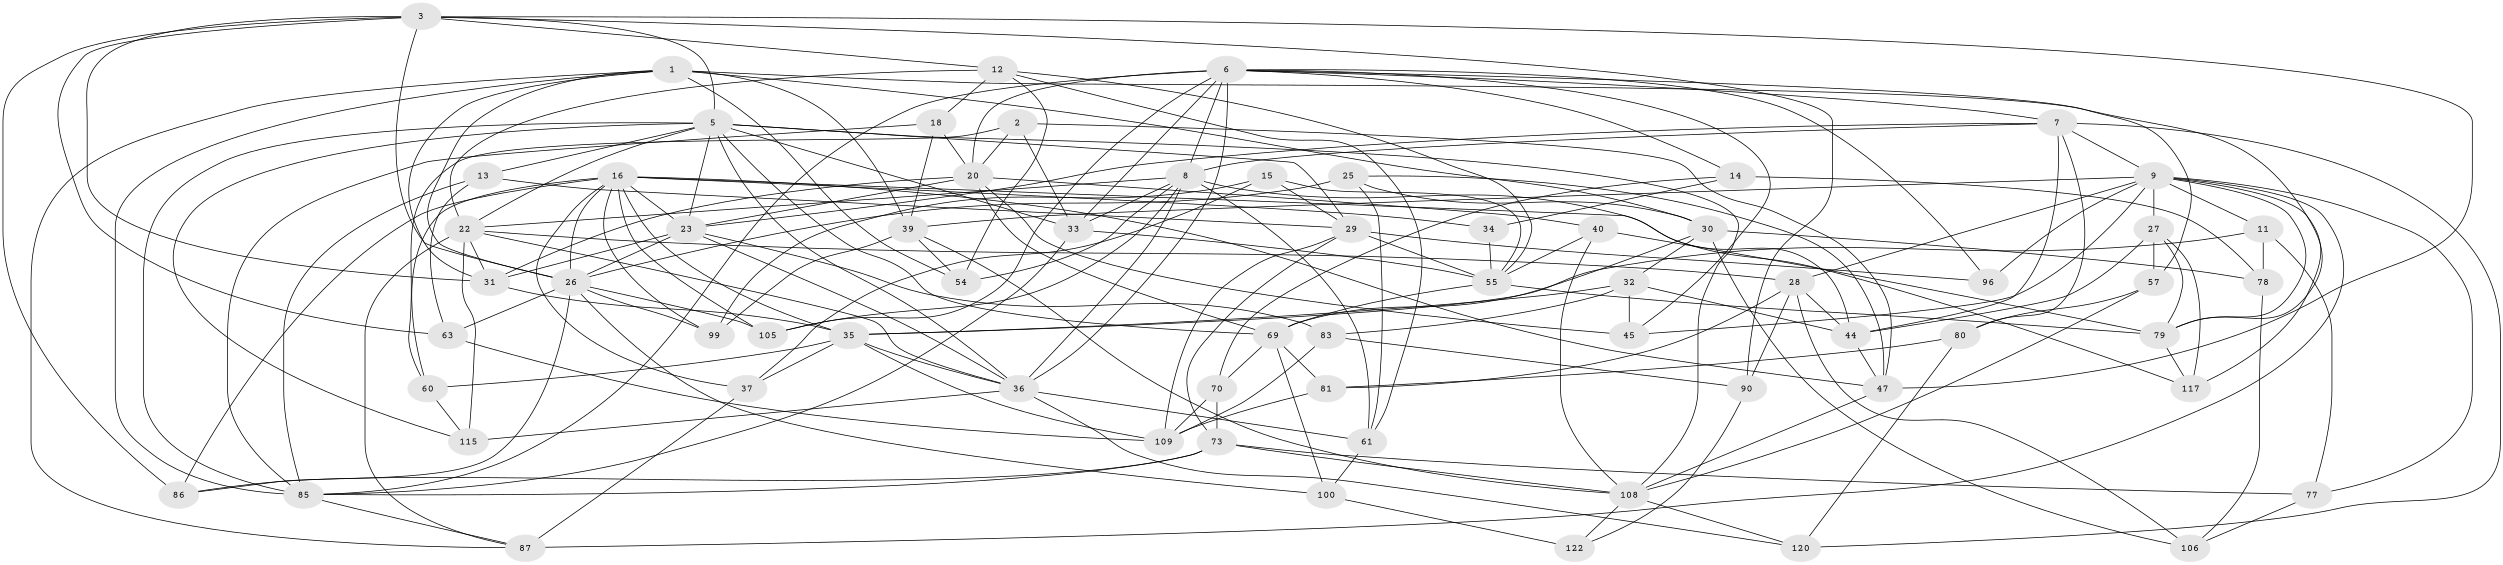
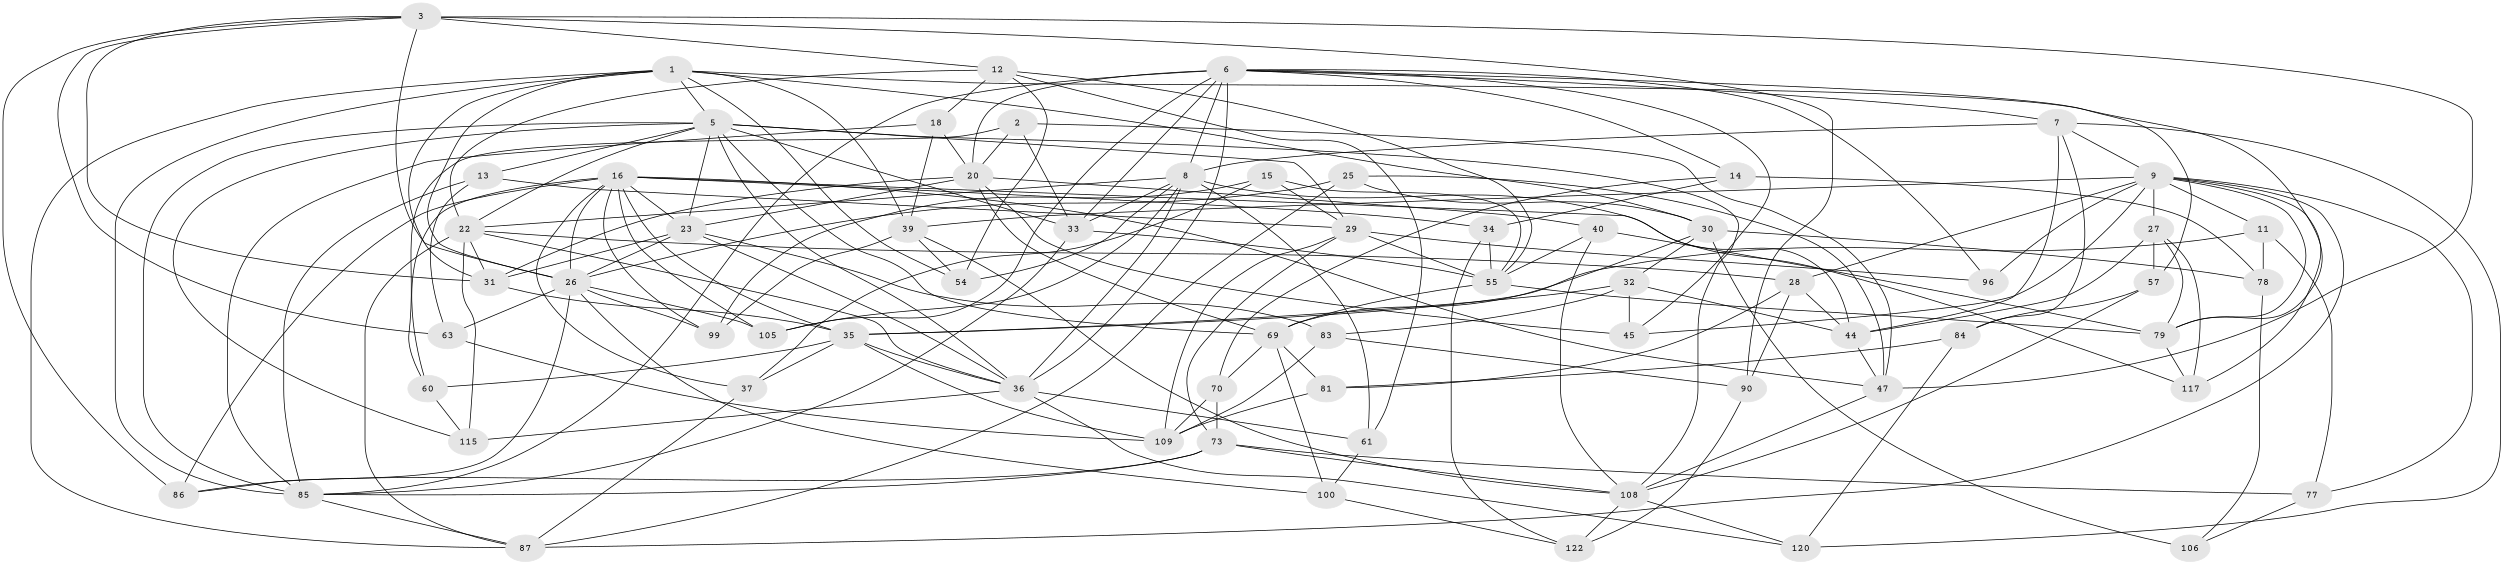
(601, 27) -> (693, 96)
(1369, 145) -> none
(1382, 318) -> (972, 435)
(1960, 335) -> (1960, 335)
none -> (1451, 416)
(1968, 422) -> none
